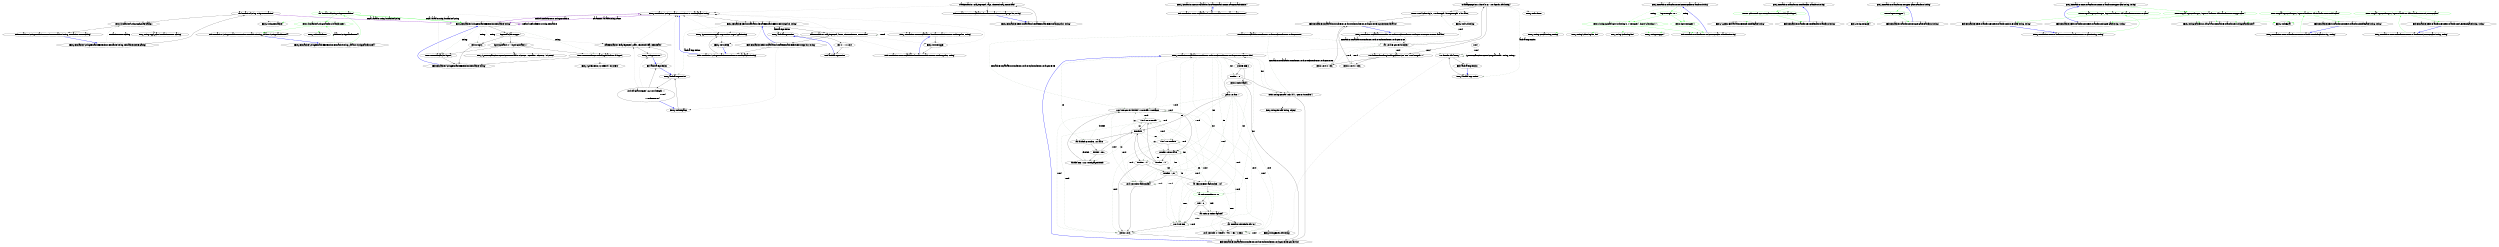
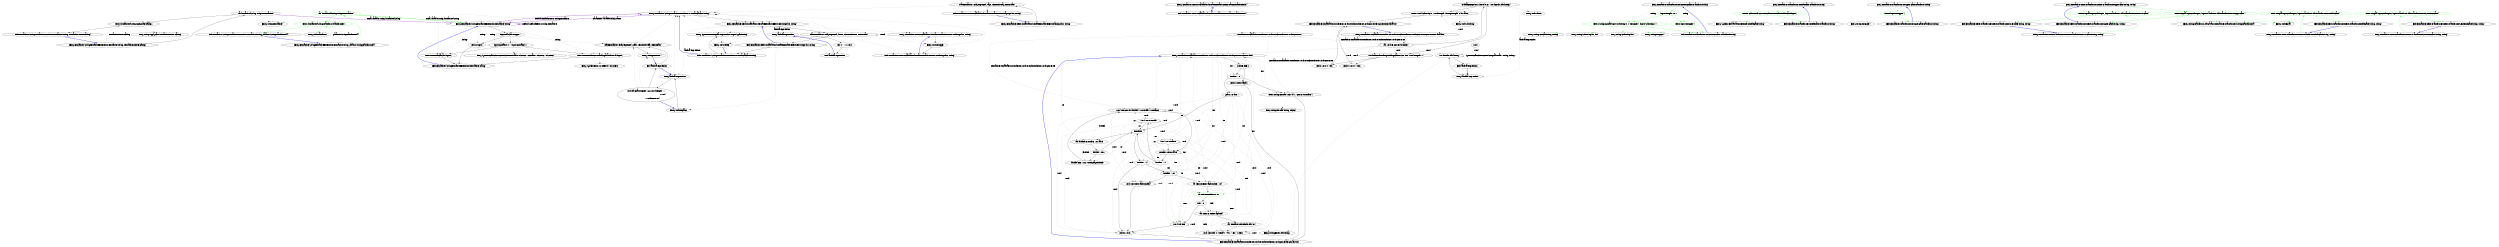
(1194, 219) -> (1202, 224)
